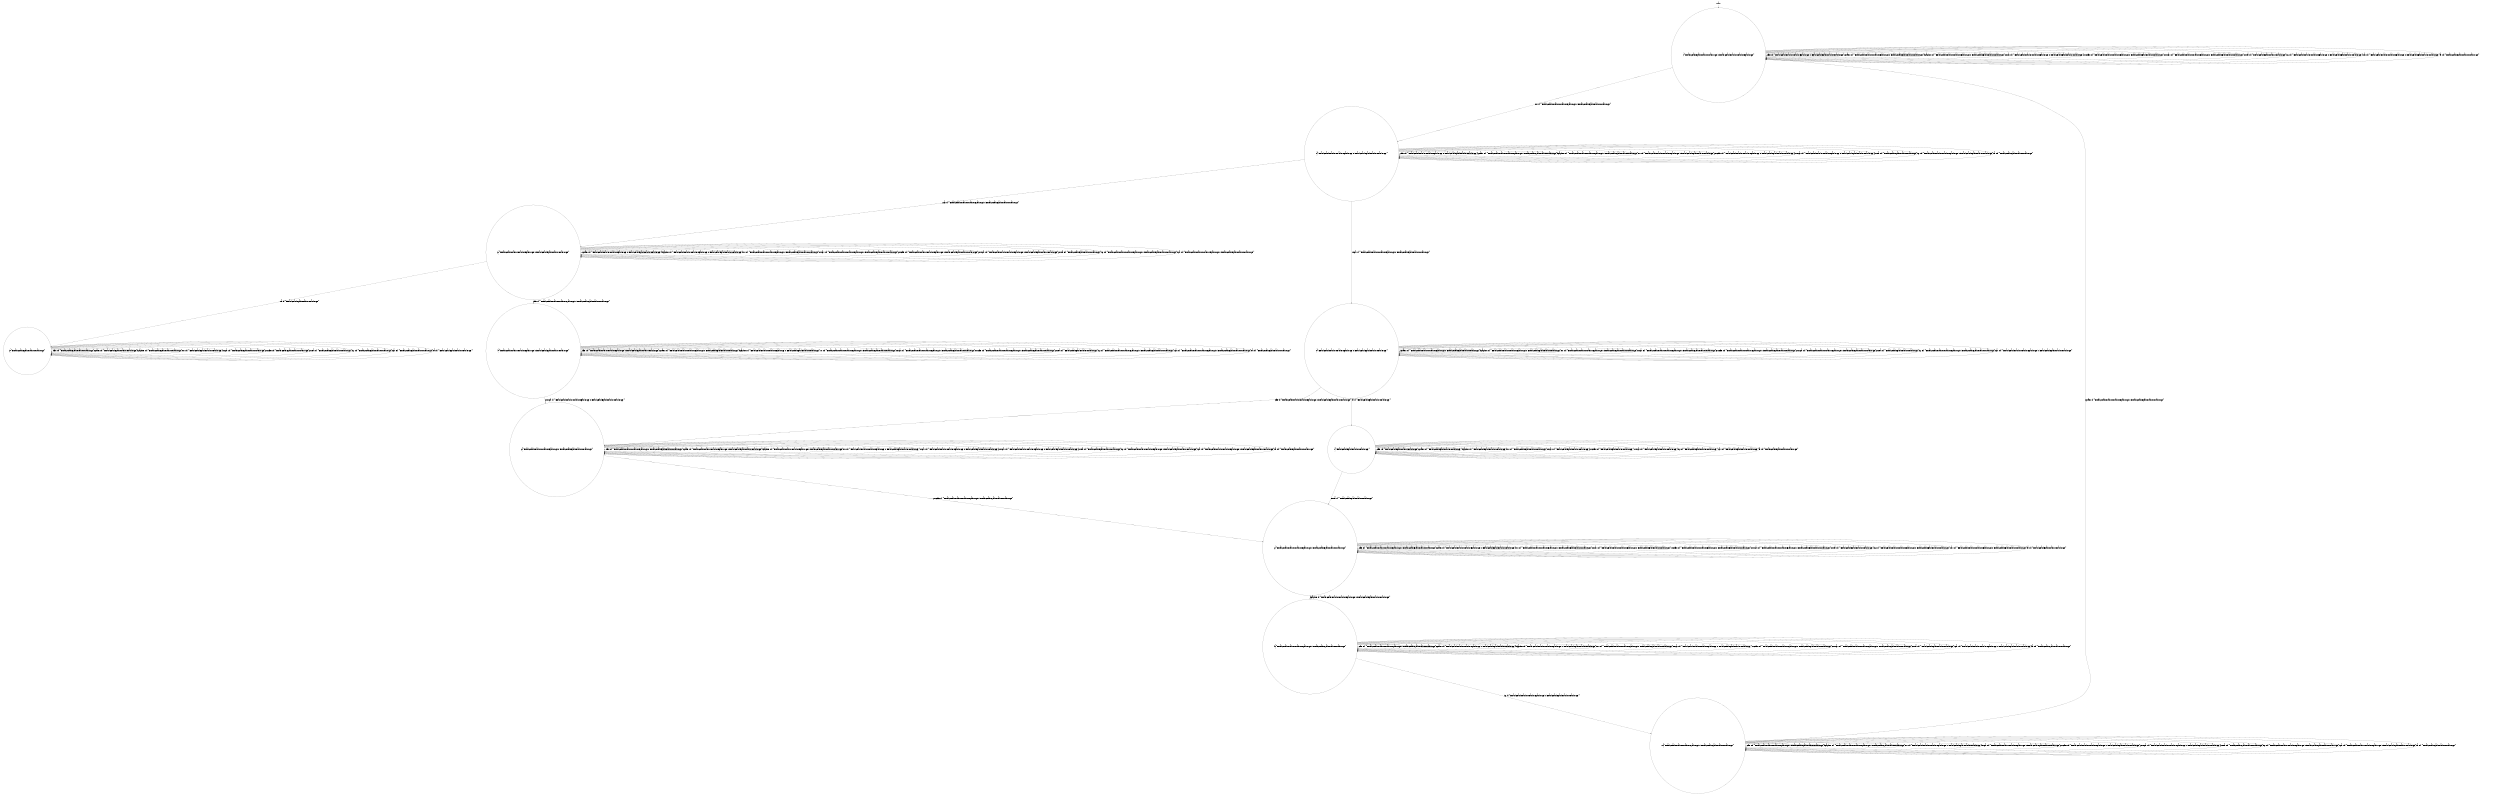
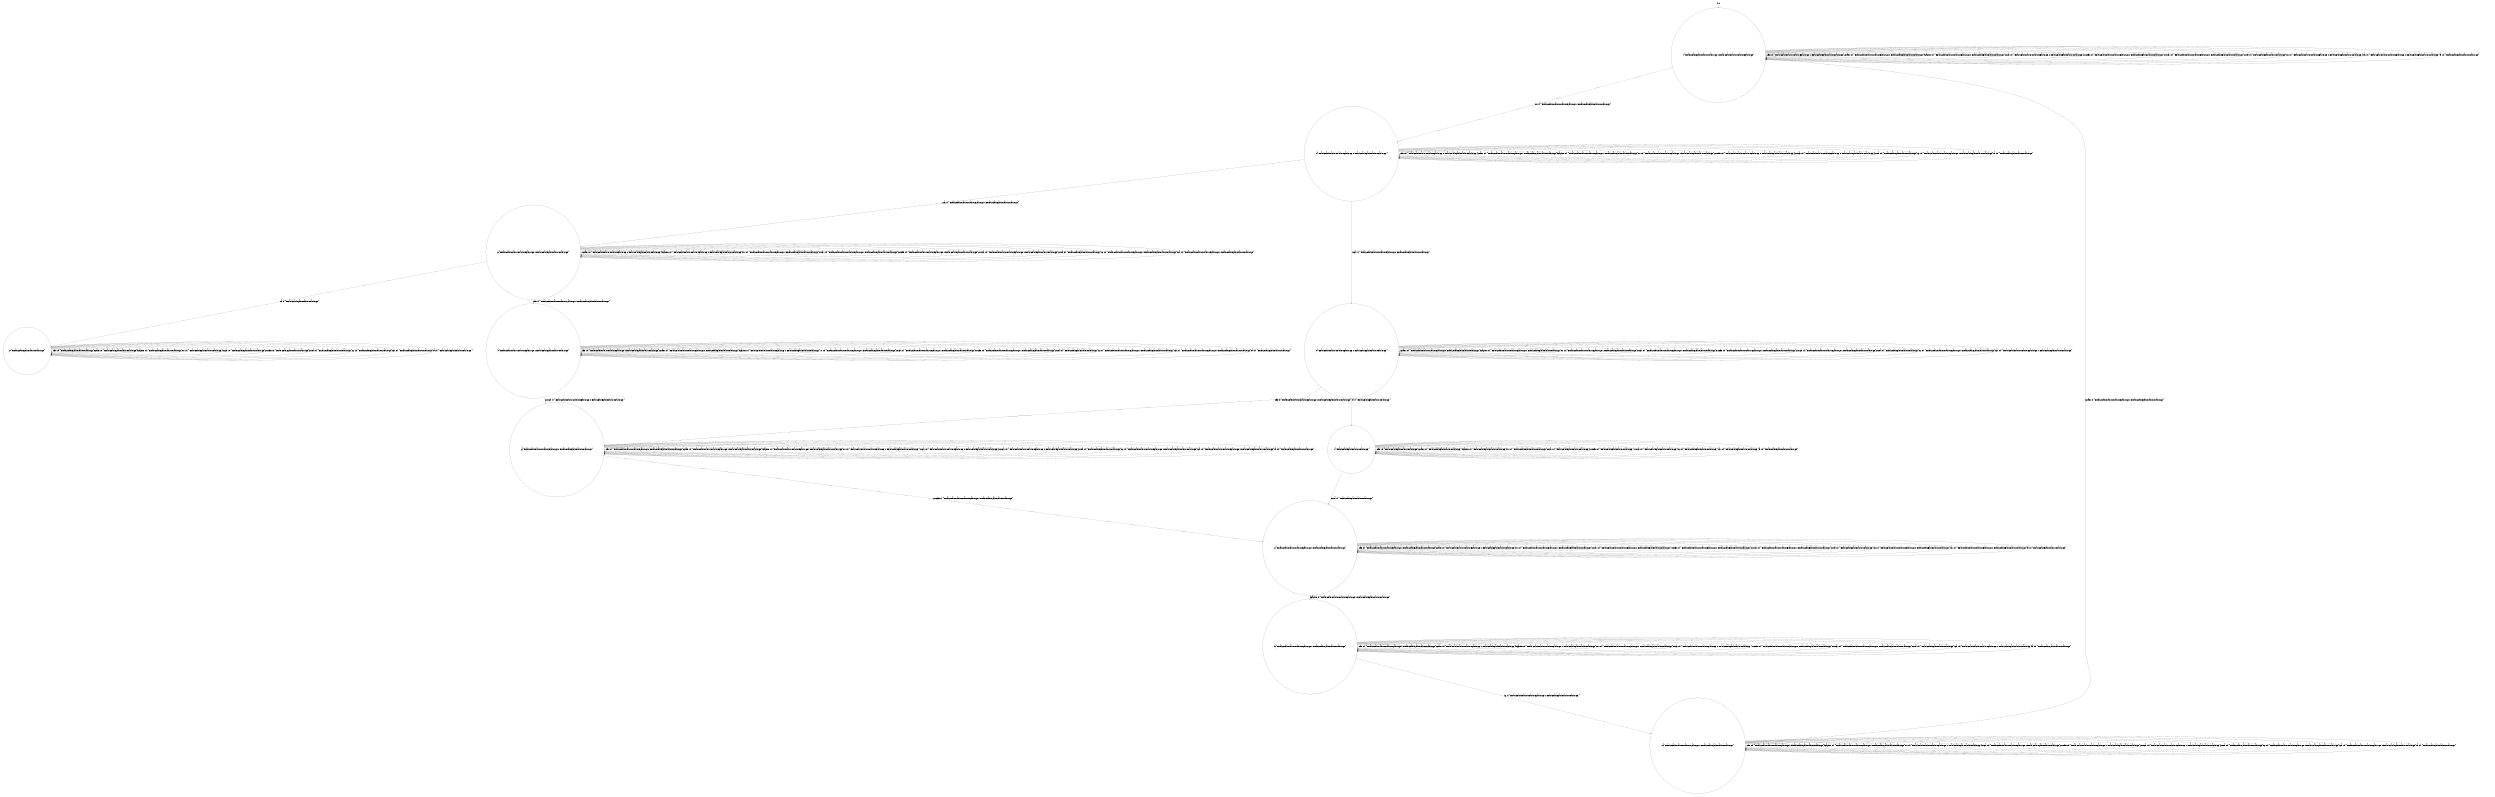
(1718, 4) -> (1718, 4)
